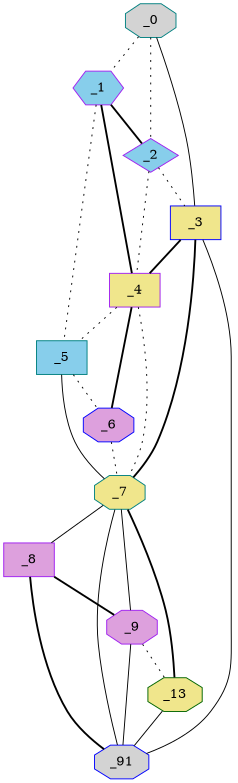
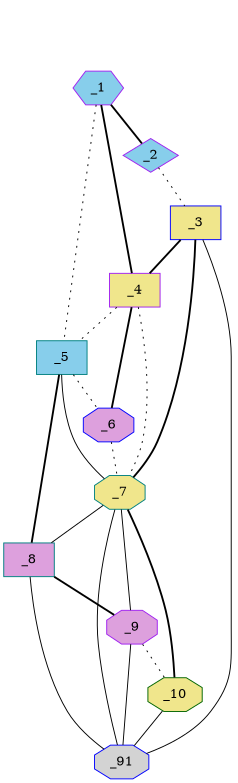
(151, 21) -> none
(143, 222) -> none
none -> (45, 459)
(29, 560) -> (29, 560)
(49, 671) -> (49, 671)
(175, 695) -> (175, 695)
